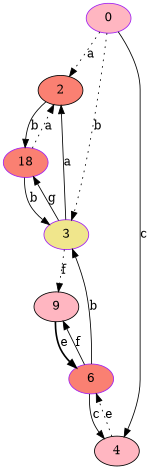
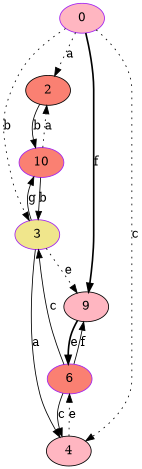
none -> (94, 158)
(26, 163) -> (41, 163)
(64, 167) -> (32, 342)
(140, 229) -> (132, 235)
(64, 271) -> (68, 271)
(94, 307) -> (53, 307)
